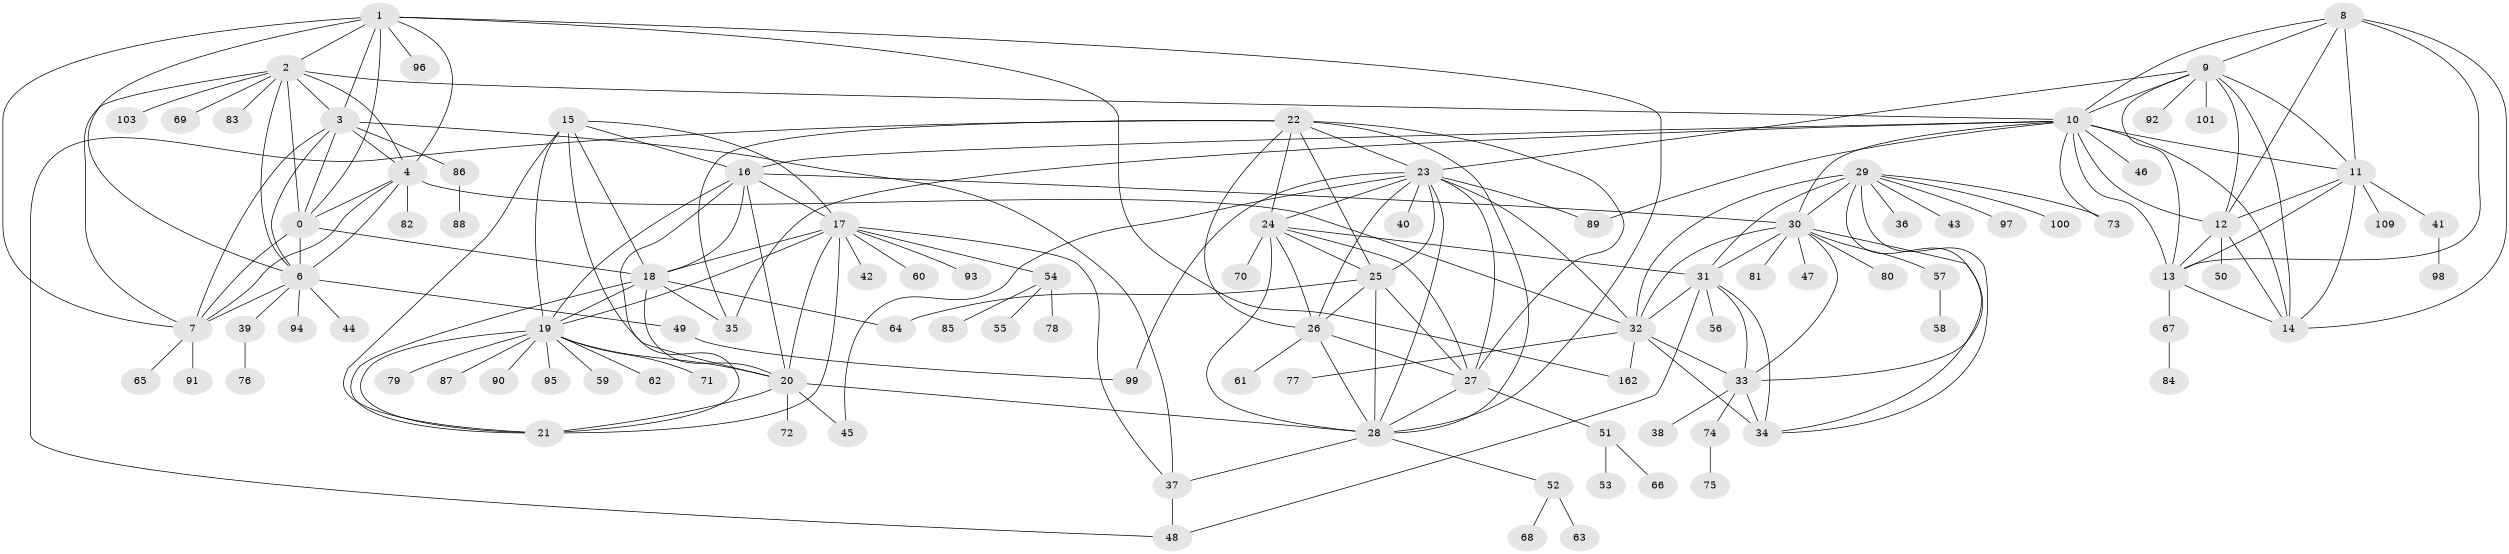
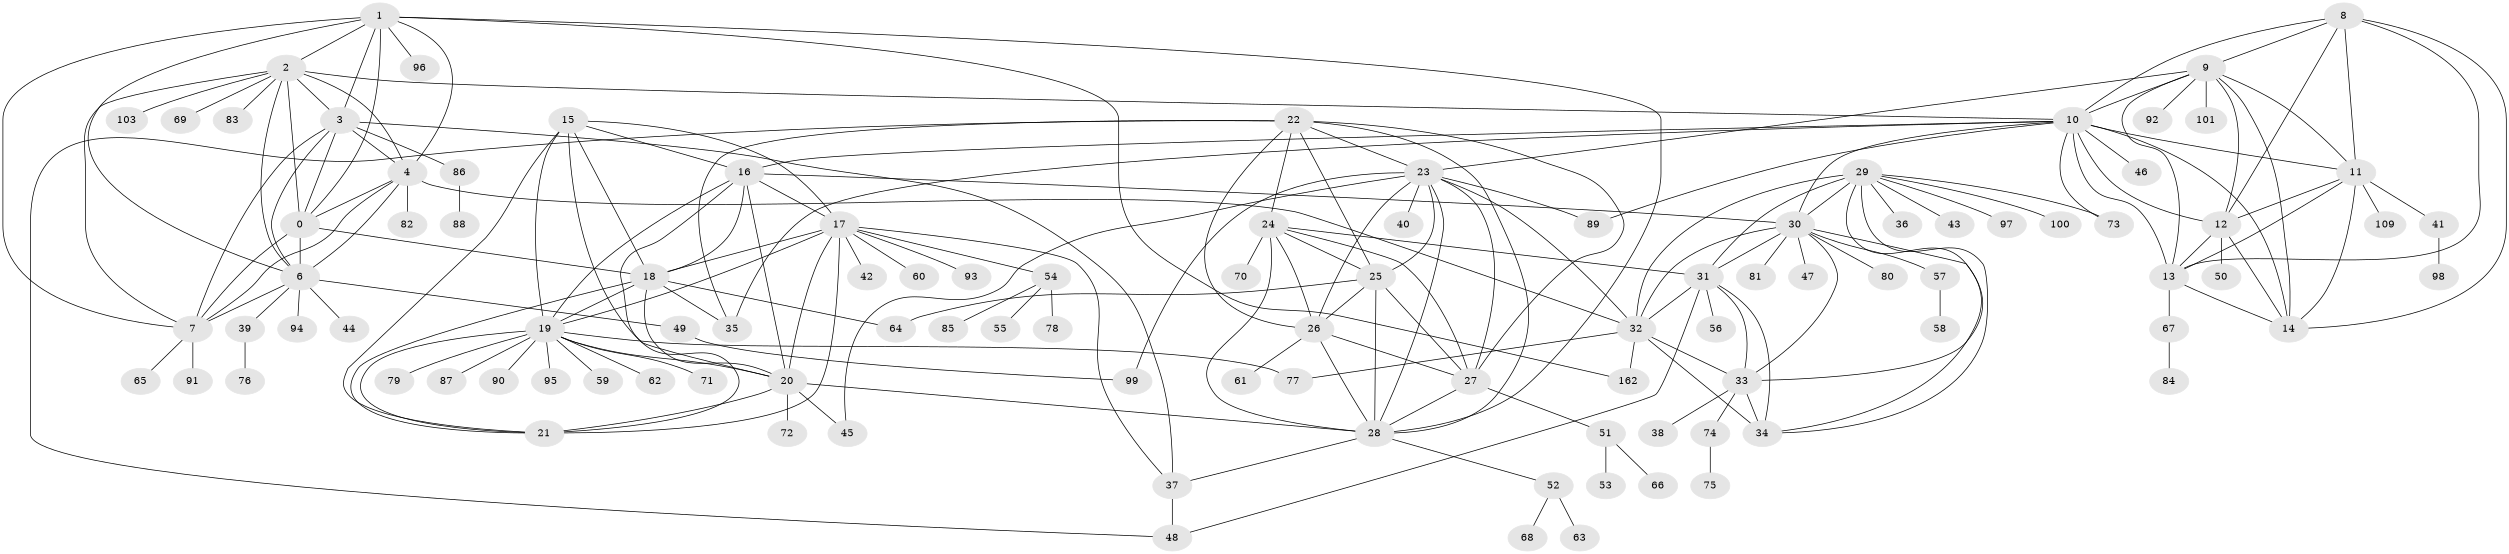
(1361, 194) -> none
none -> (922, 347)
